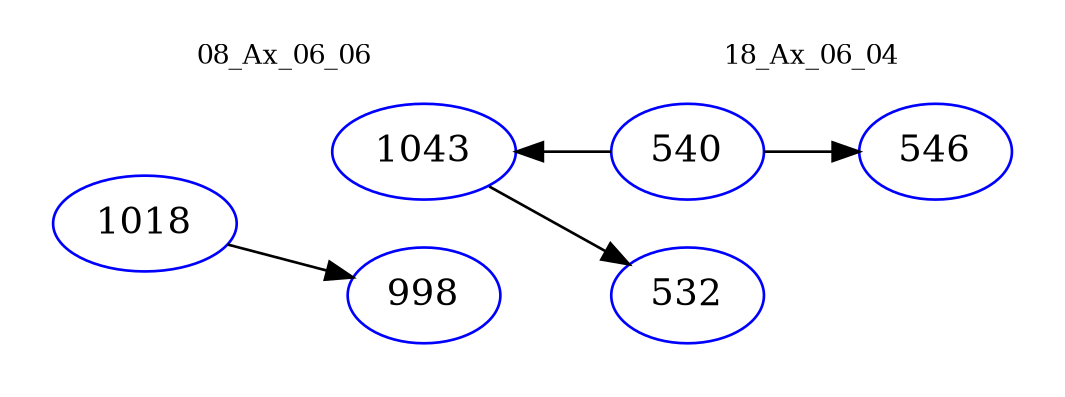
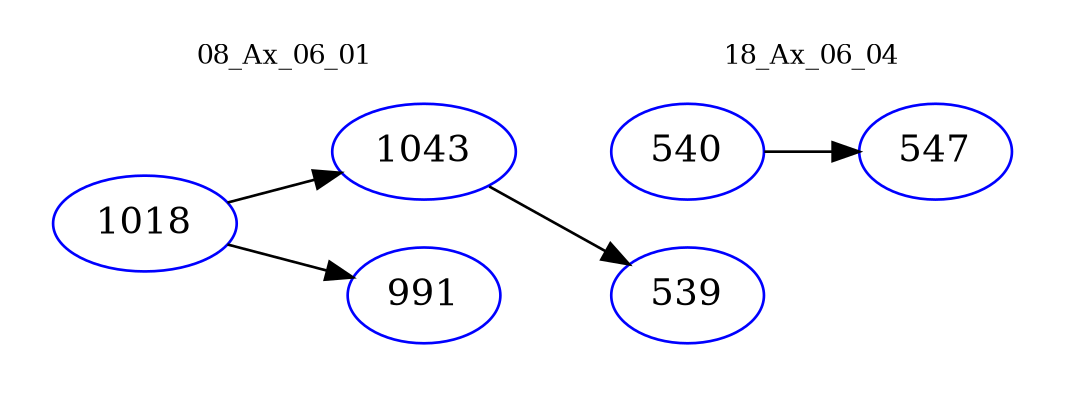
(284, 57) -> (284, 57)
(574, 152) -> (271, 191)
(936, 152) -> (936, 152)
(424, 295) -> (424, 295)
(688, 295) -> (688, 295)
